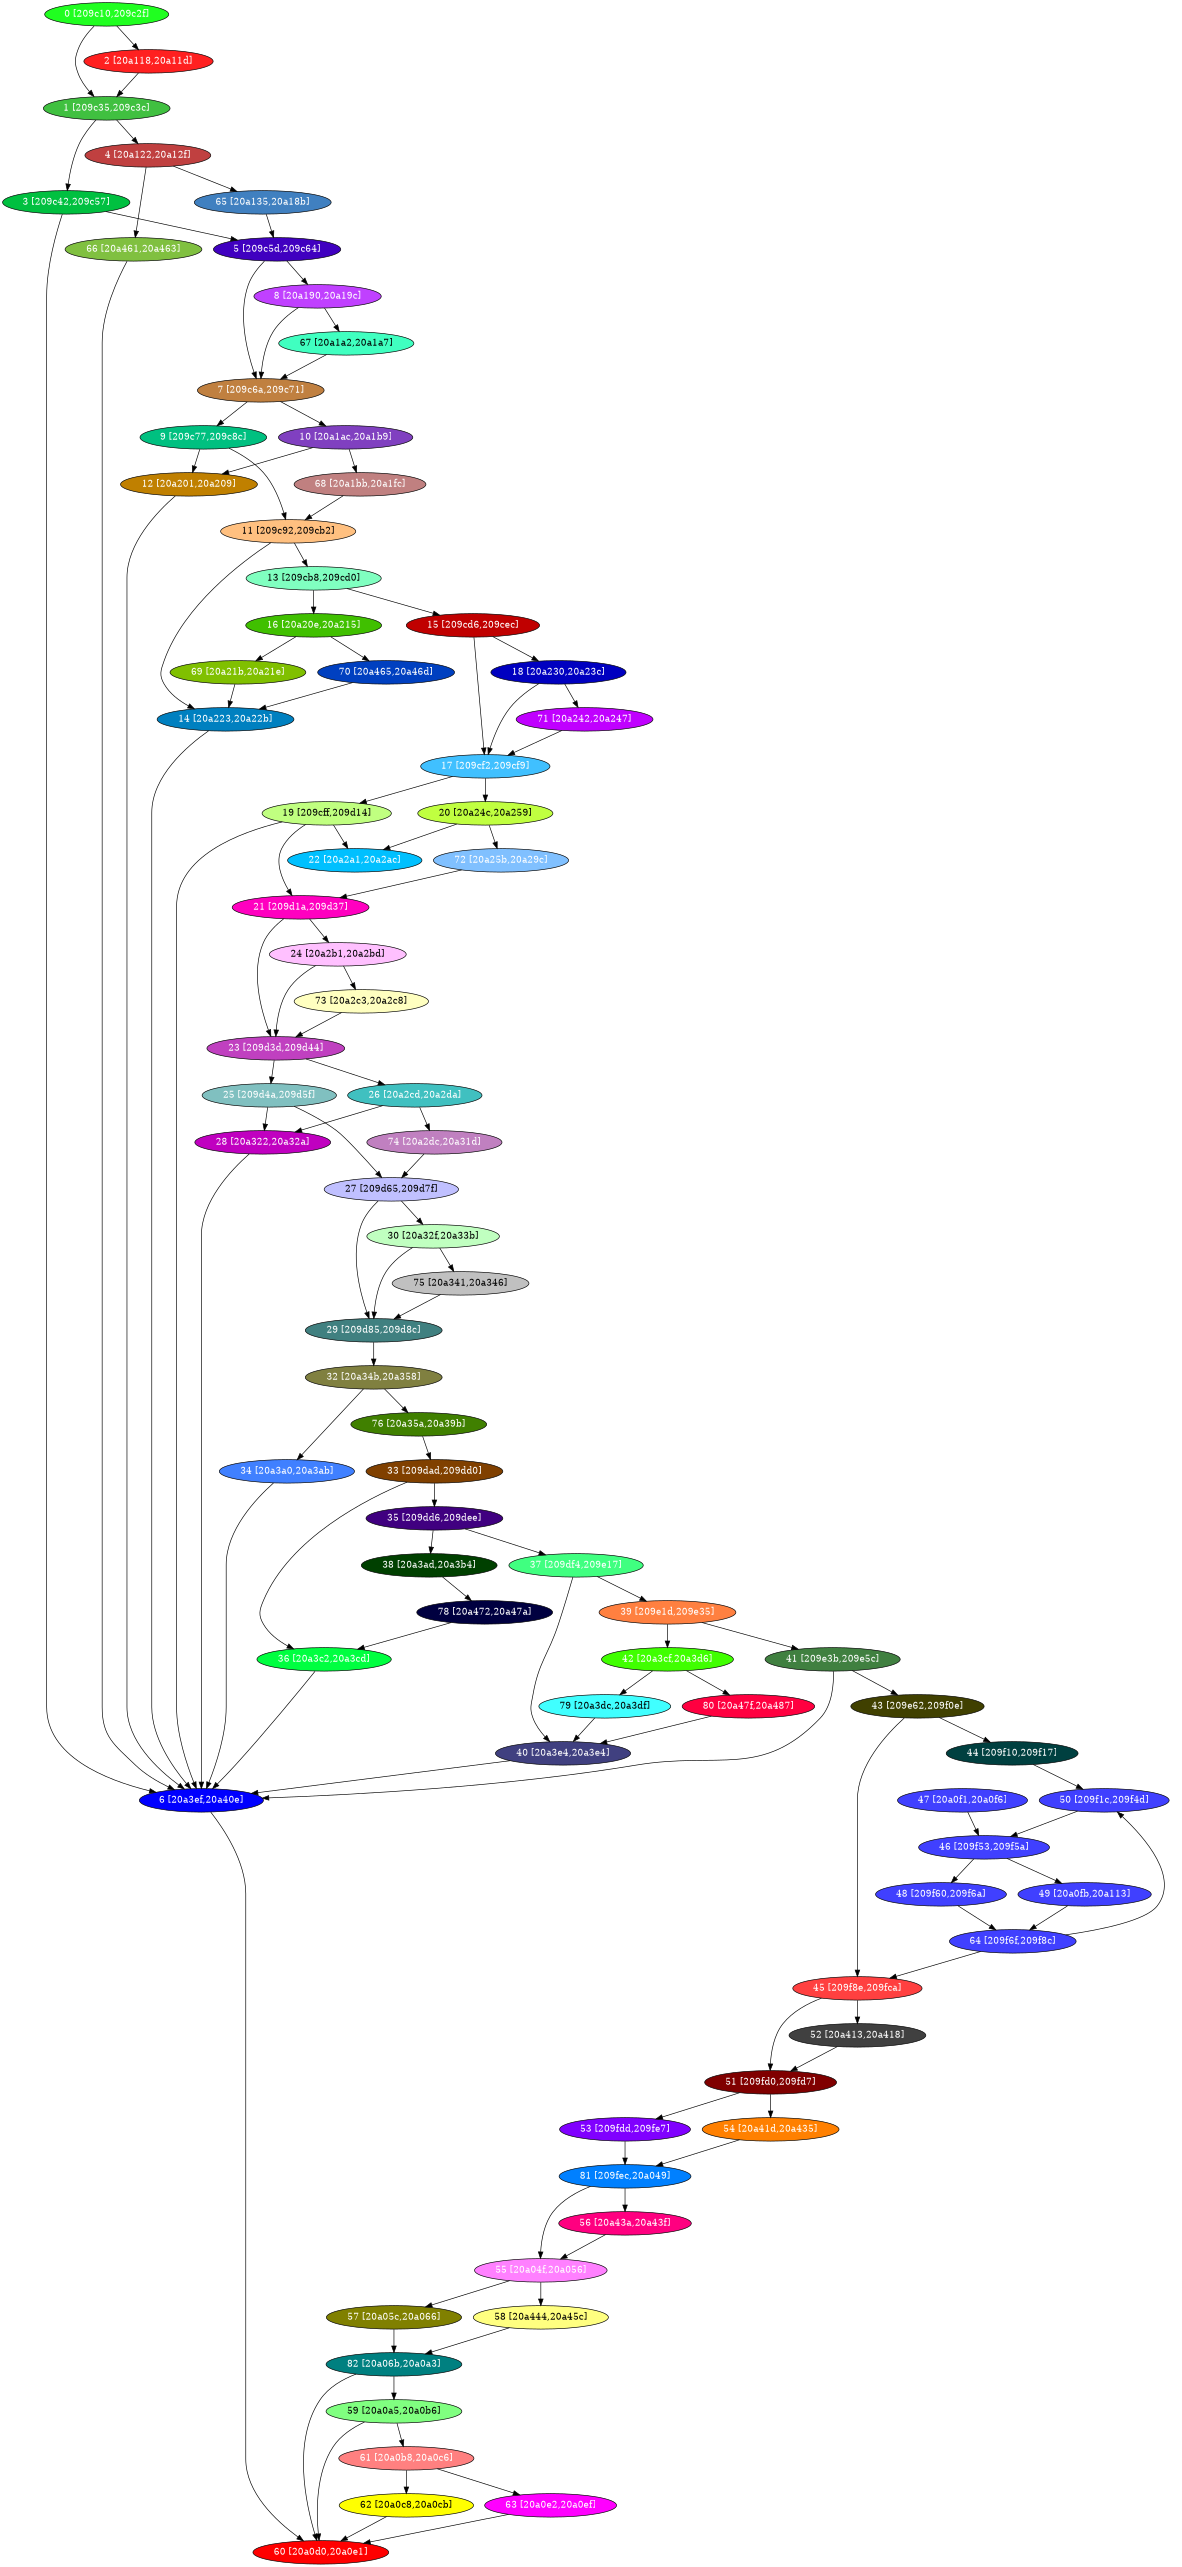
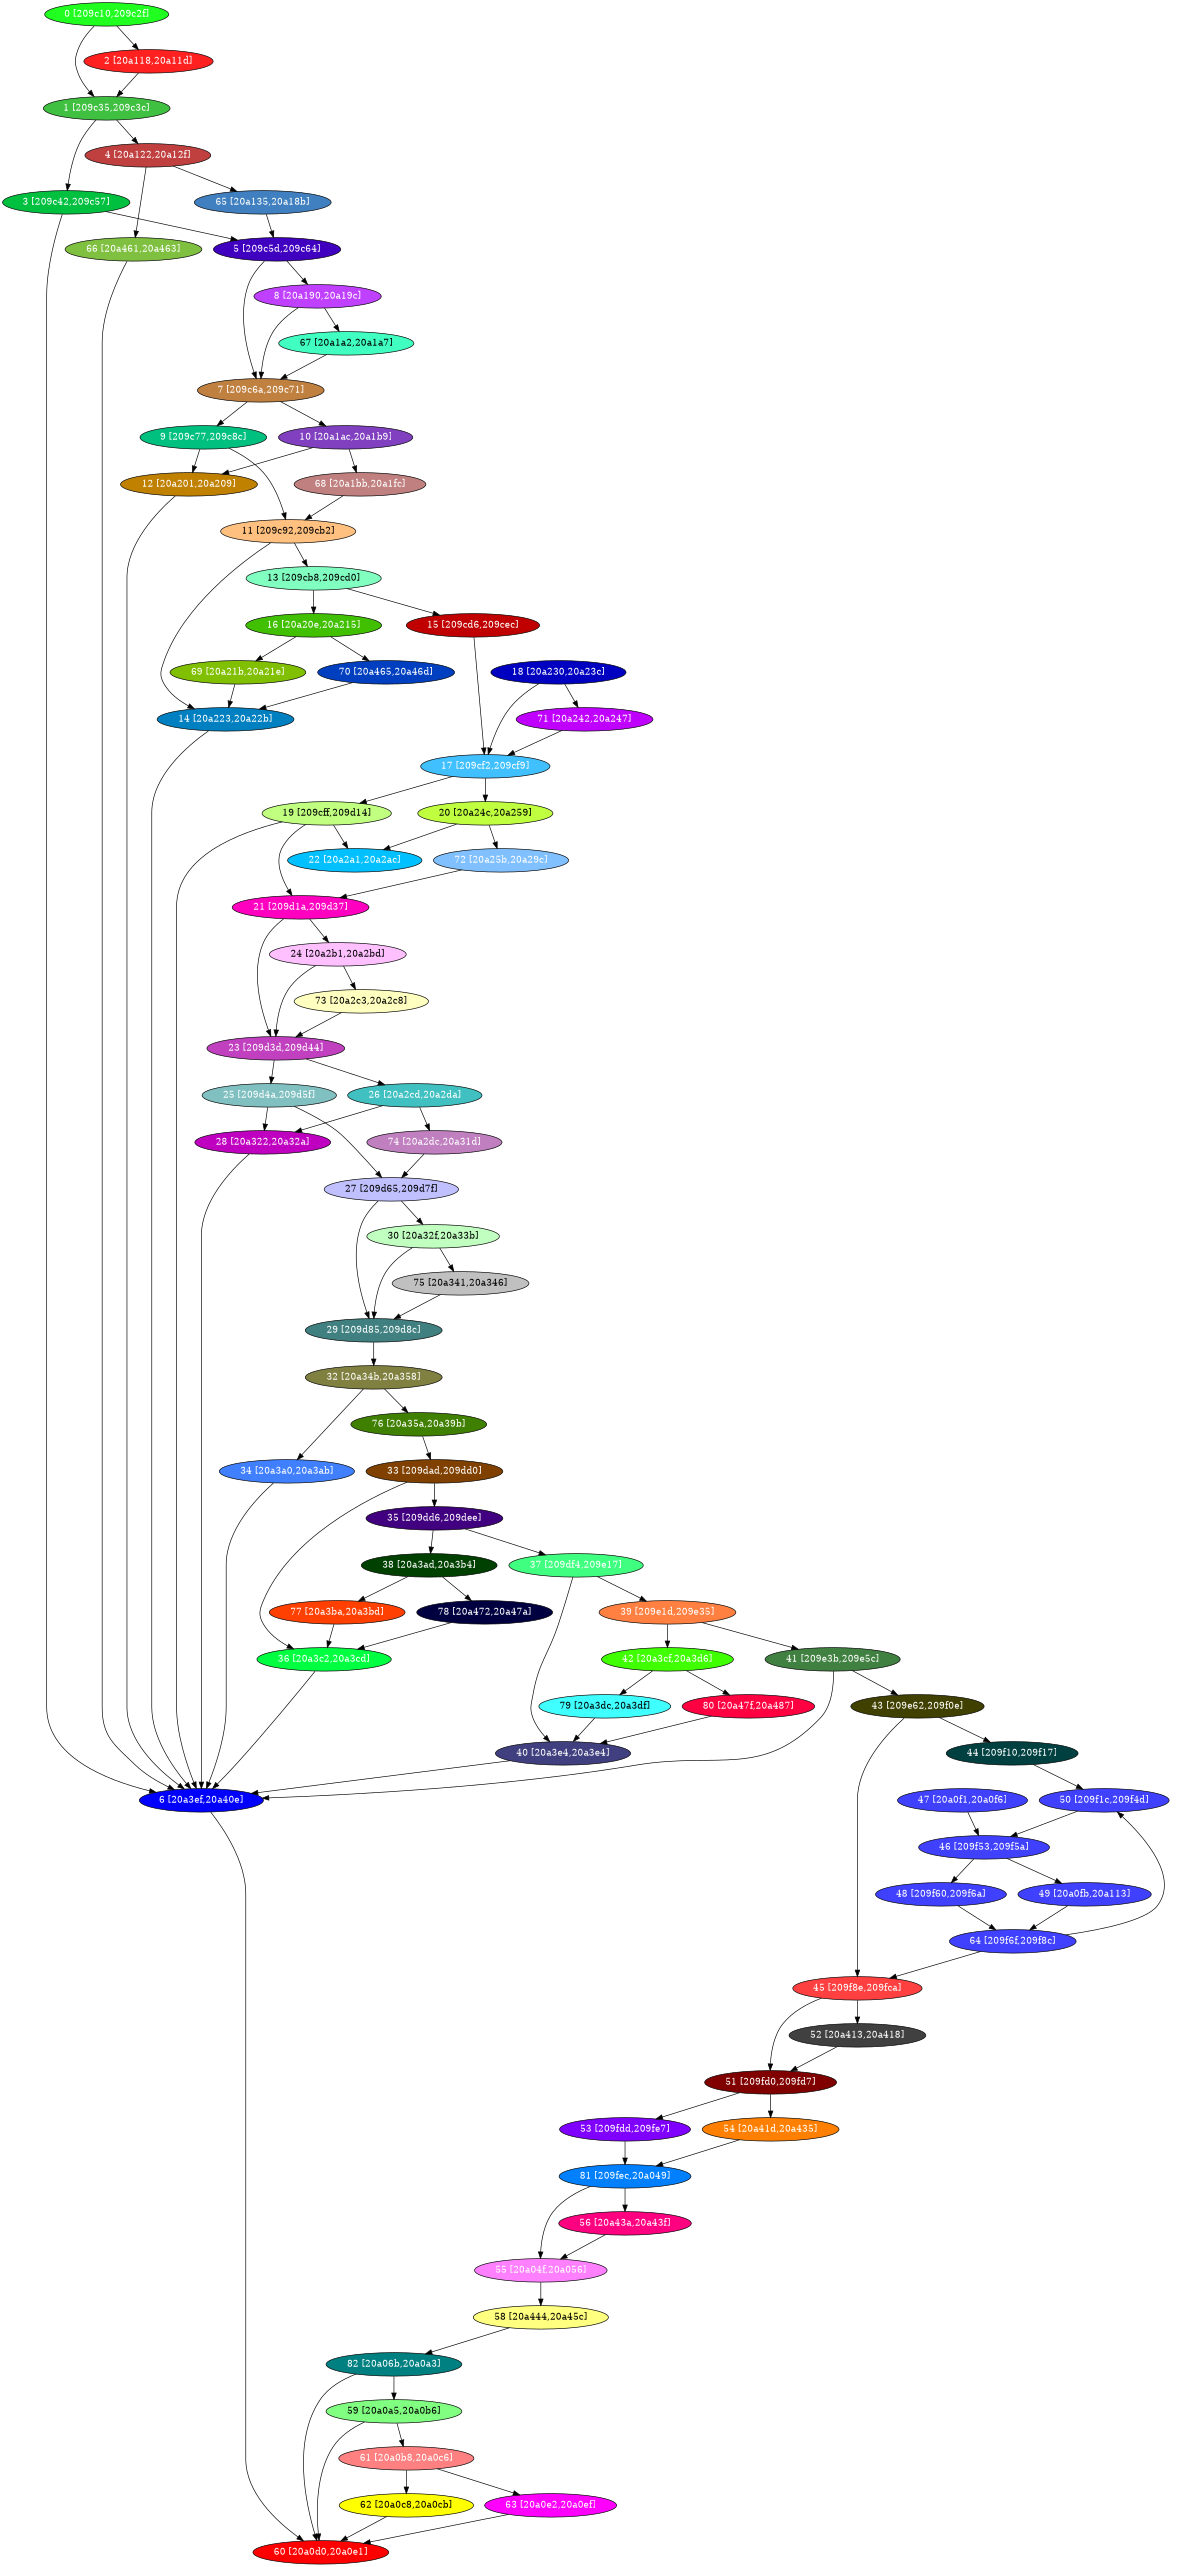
(513, 647) -> none
none -> (337, 1612)
(394, 2317) -> none
